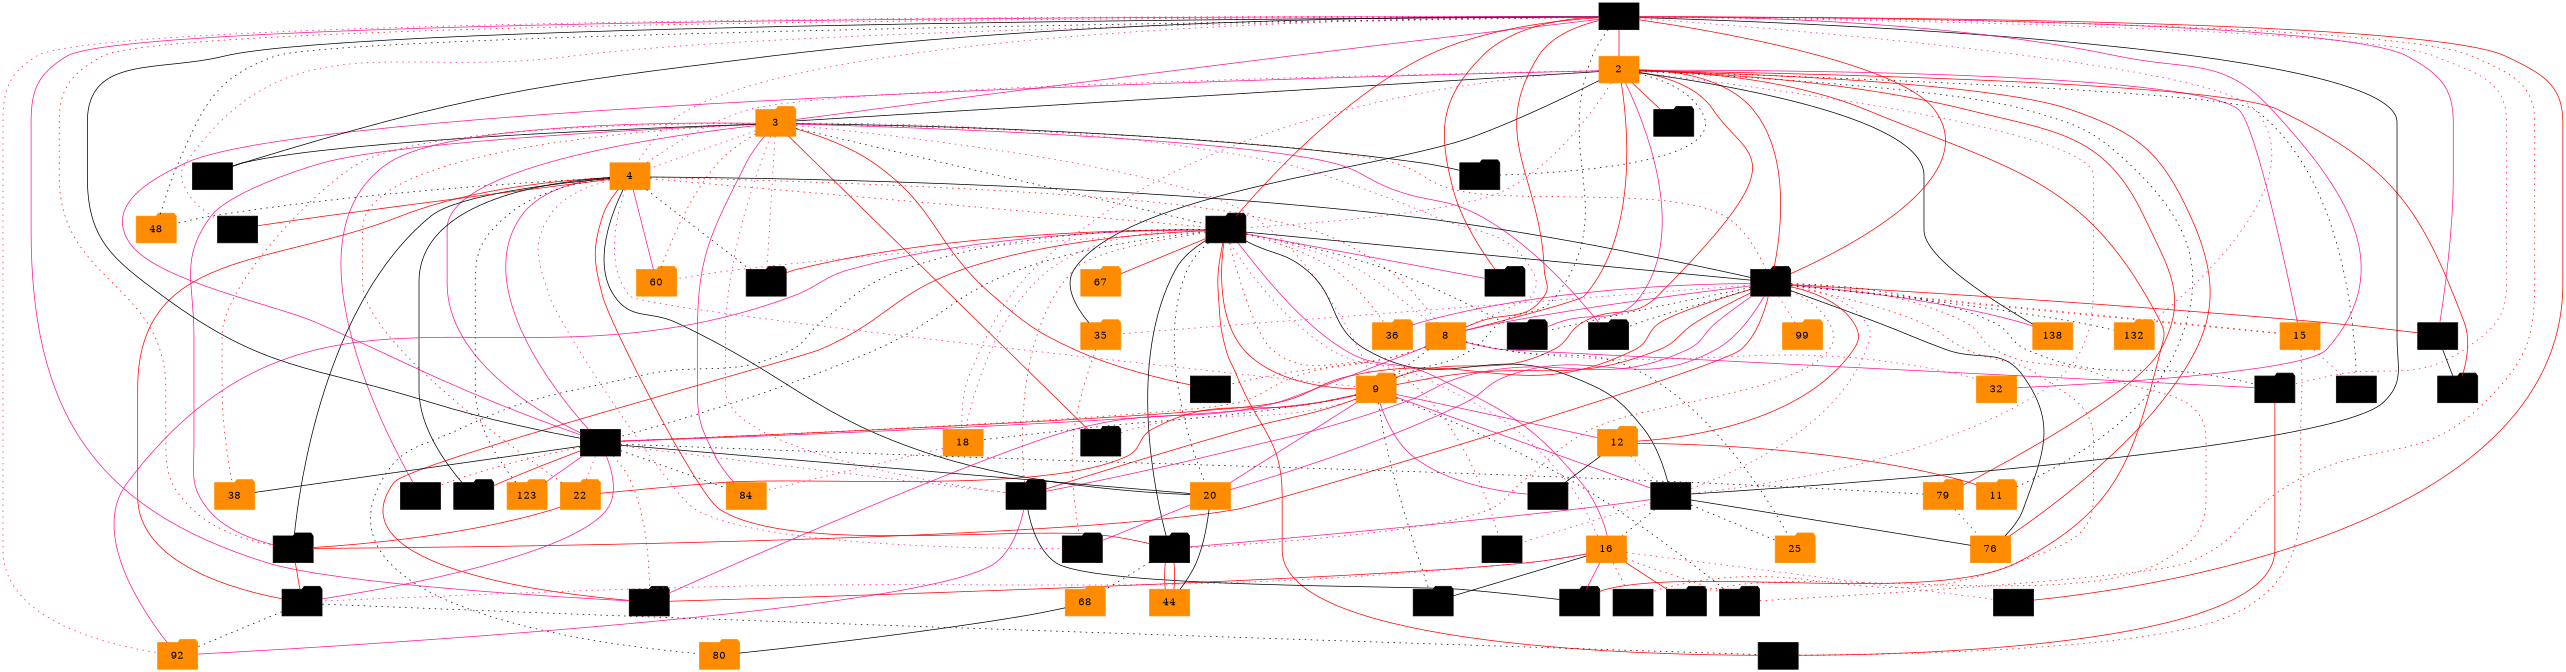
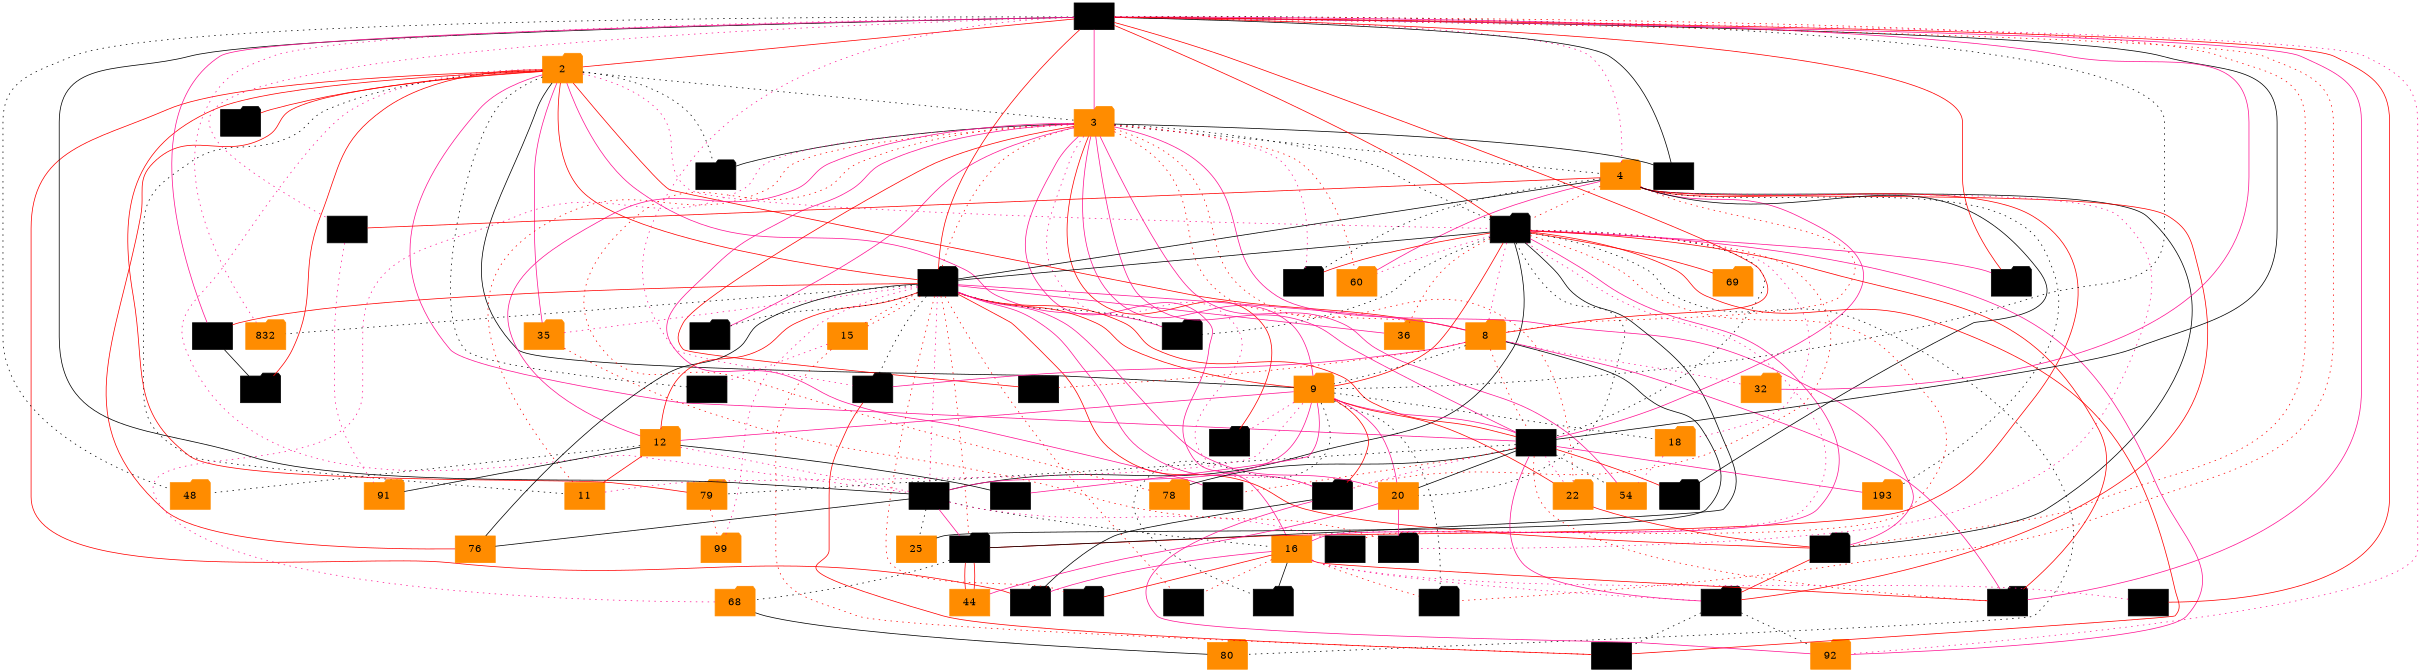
(1619, 70) -> (563, 70)
(1116, 84) -> none
(1197, 96) -> (828, 96)
(2246, 123) -> none
(703, 150) -> (1357, 150)
(1248, 157) -> (1222, 293)
(1196, 163) -> none
(1127, 174) -> (1157, 317)
(630, 176) -> (1620, 176)
(1304, 176) -> (534, 201)
(403, 193) -> (468, 465)
none -> (781, 194)
none -> (621, 200)
(1101, 283) -> (1733, 283)
(1648, 304) -> (653, 365)
none -> (1212, 328)
(1446, 336) -> (1486, 336)
(2053, 336) -> none
(2134, 336) -> (266, 336)
(937, 340) -> (876, 479)
(1651, 378) -> (1556, 526)
none -> (363, 387)
(1997, 389) -> (1761, 389)
(837, 414) -> none
(963, 443) -> (1675, 443)
(235, 496) -> (1170, 496)
none -> (384, 496)
(527, 496) -> (1883, 496)
(746, 496) -> (1626, 496)
(1997, 496) -> (585, 496)
(1967, 523) -> (715, 526)
(1795, 549) -> (916, 549)
(1200, 552) -> (1174, 549)
